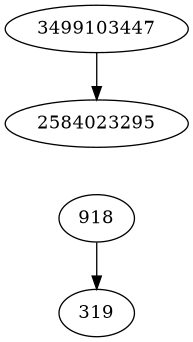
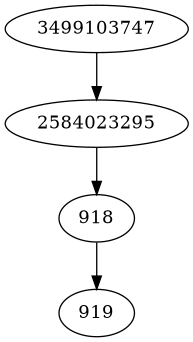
(97, 29) -> (97, 29)
none -> (97, 165)
(97, 313) -> (97, 313)
